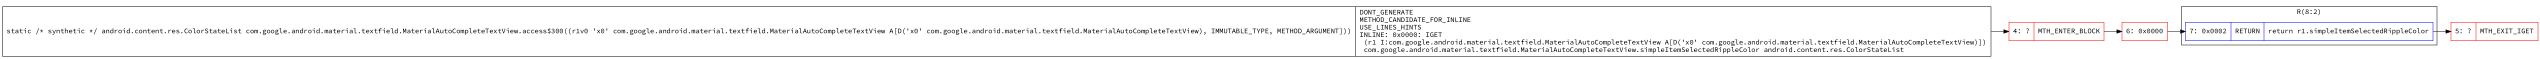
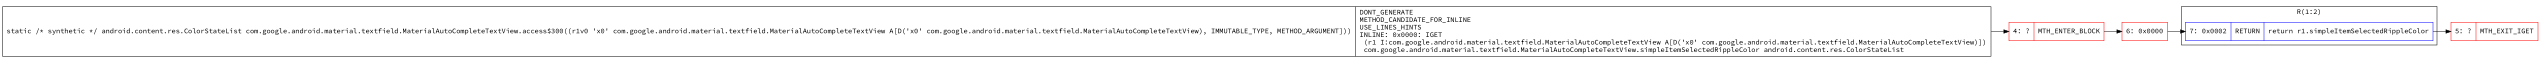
(2309, 12) -> (2309, 12)
